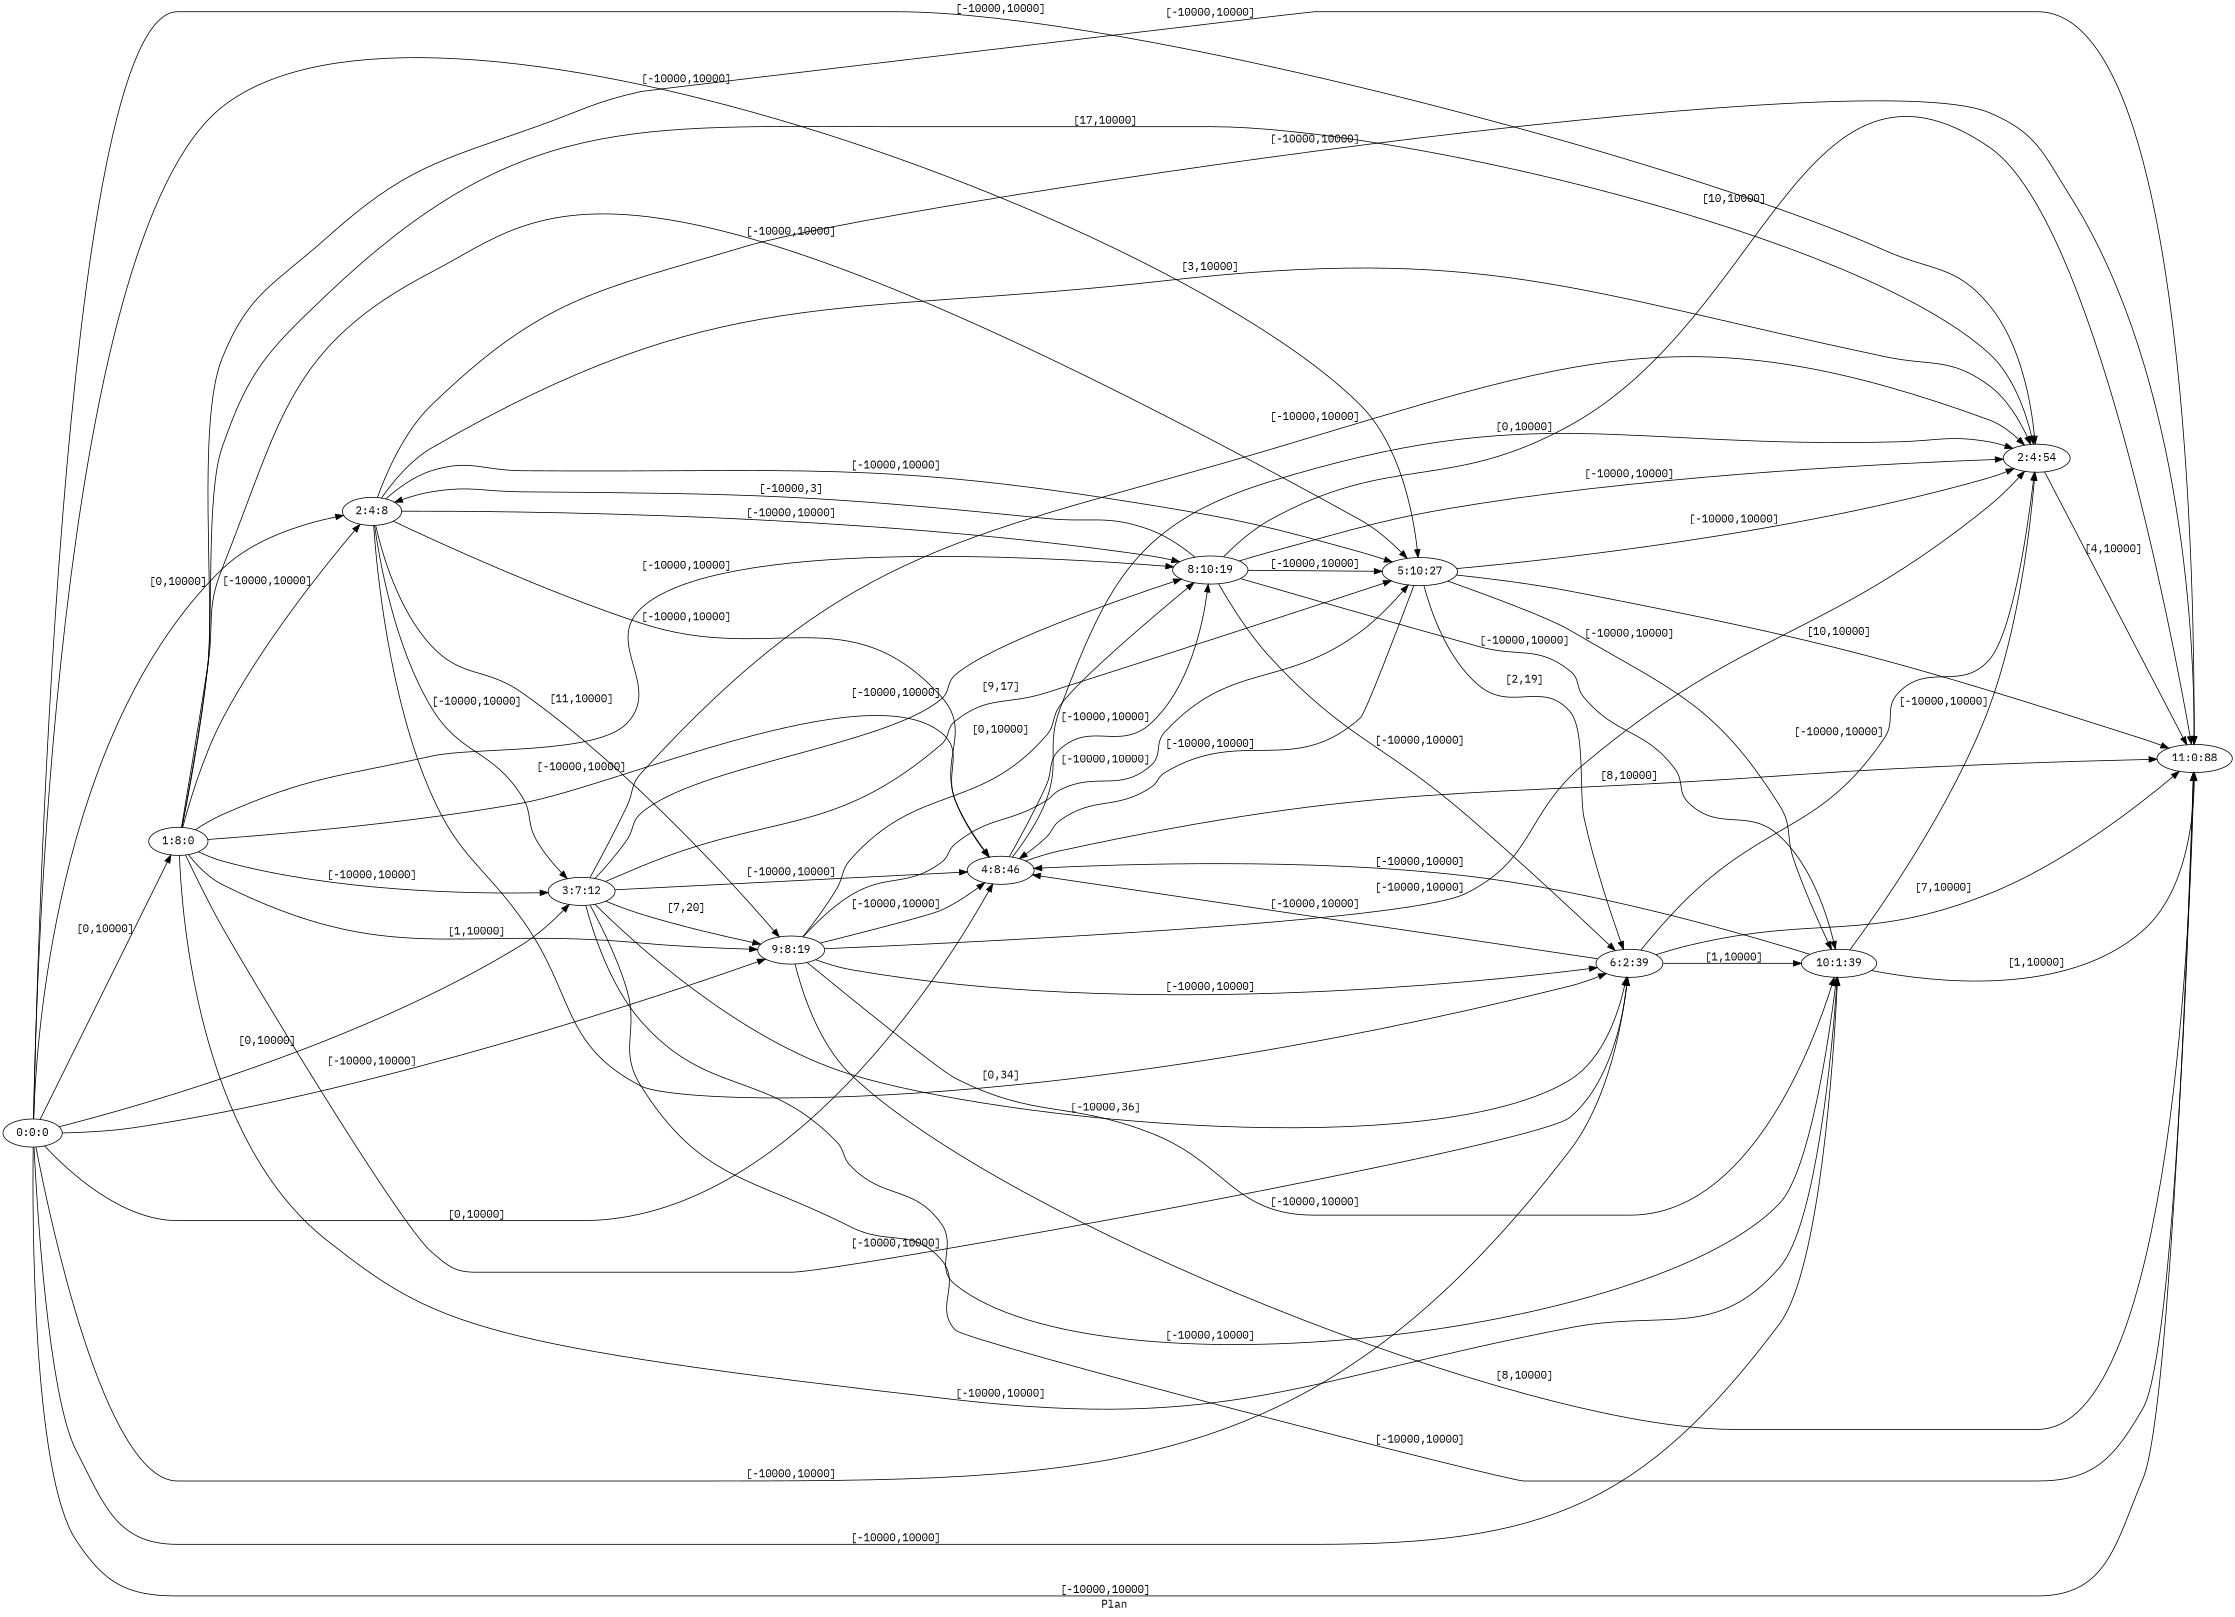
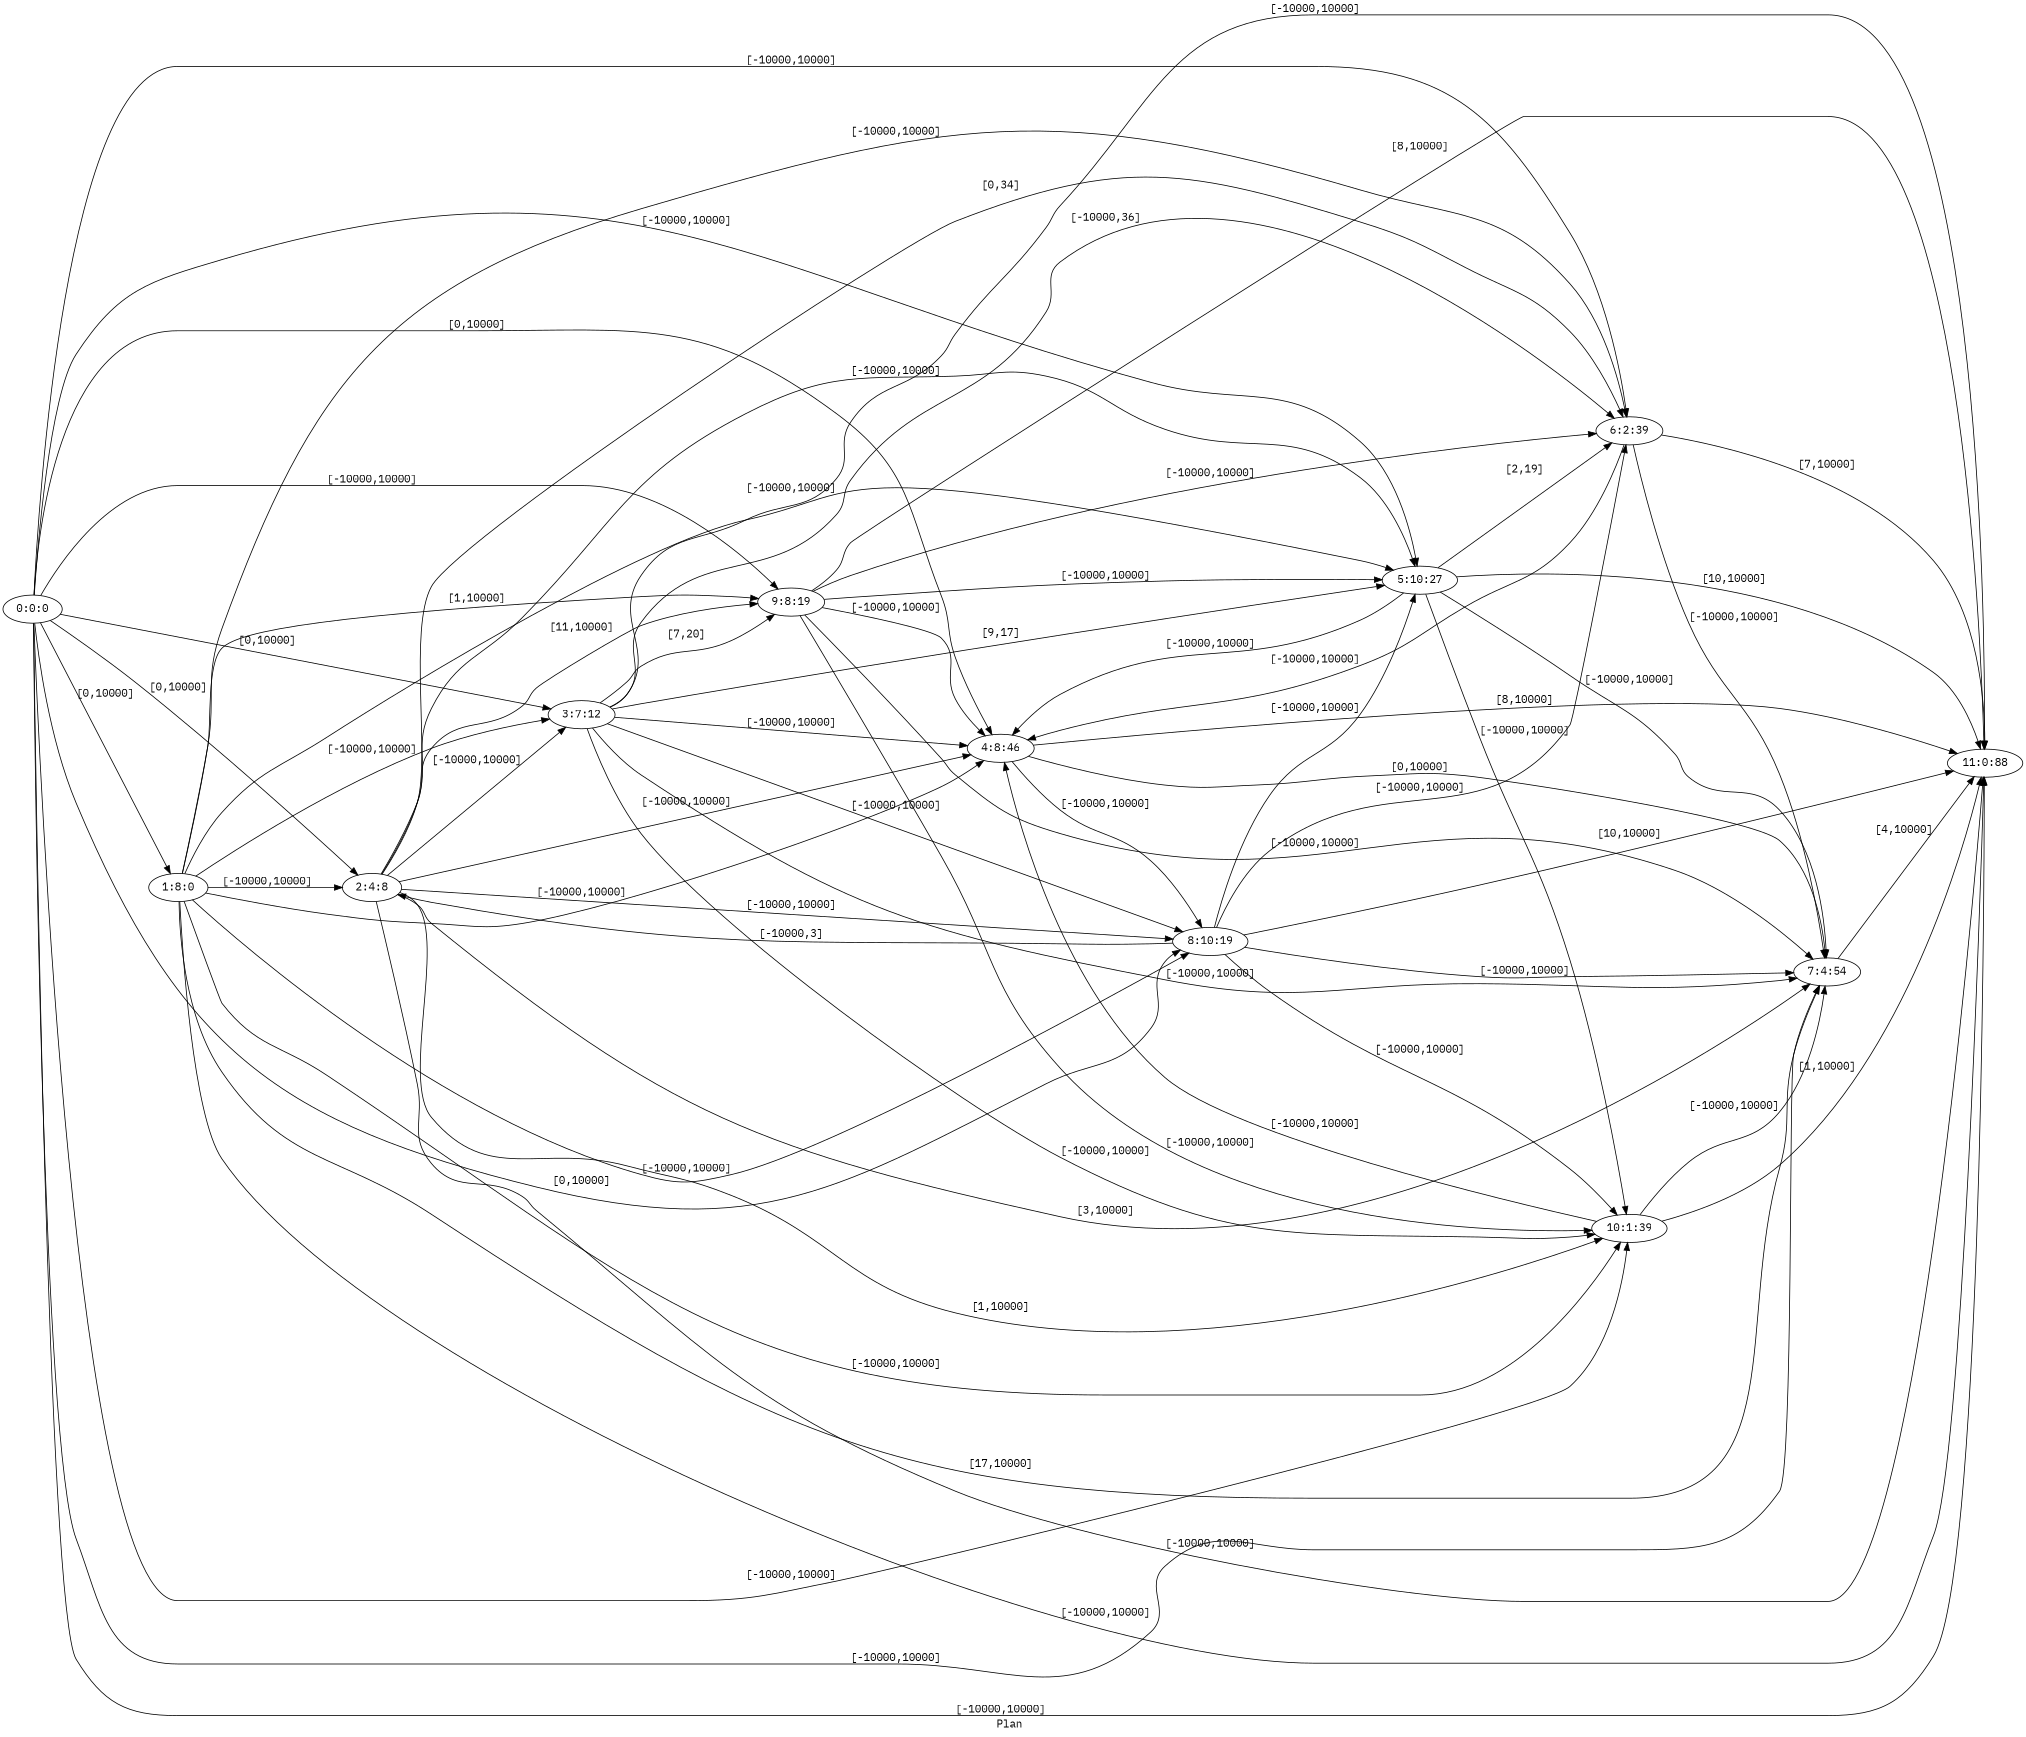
(2037, 458) -> (1827, 972)
(1001, 774) -> (499, 1177)
(1728, 963) -> (882, 1285)
